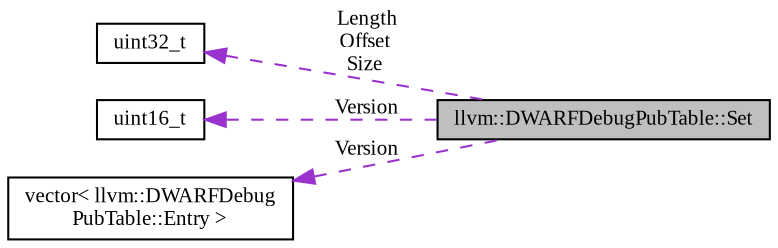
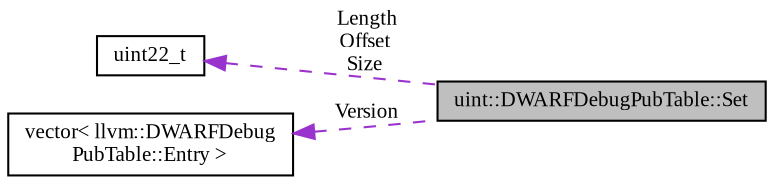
(151, 43) -> (151, 56)
(151, 120) -> none
(604, 120) -> (602, 101)
